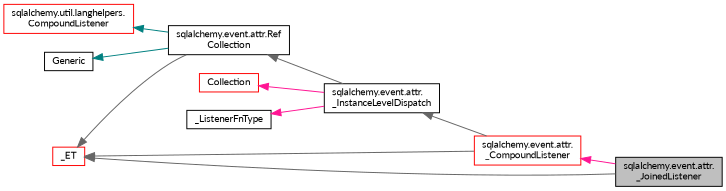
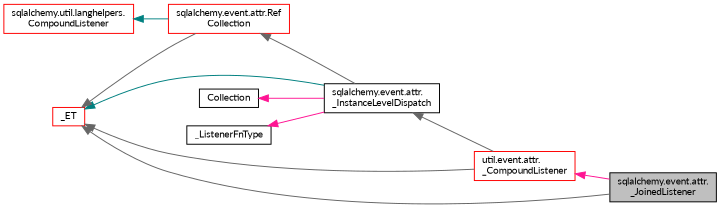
(229, 40) -> (229, 19)
(69, 61) -> none
none -> (207, 76)
(229, 83) -> (229, 98)
(528, 151) -> (525, 166)
